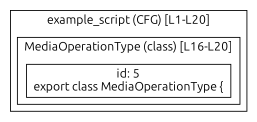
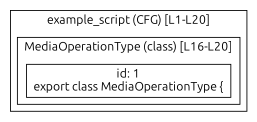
(129, 81) -> (129, 81)
